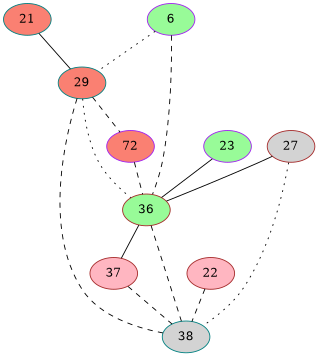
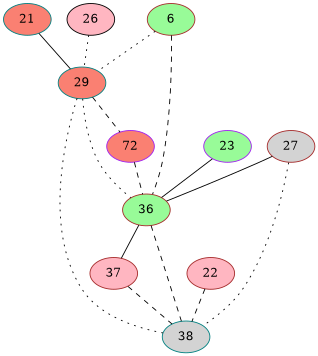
none -> (91, 19)
(171, 19) -> (171, 19)
(64, 242) -> (64, 242)
